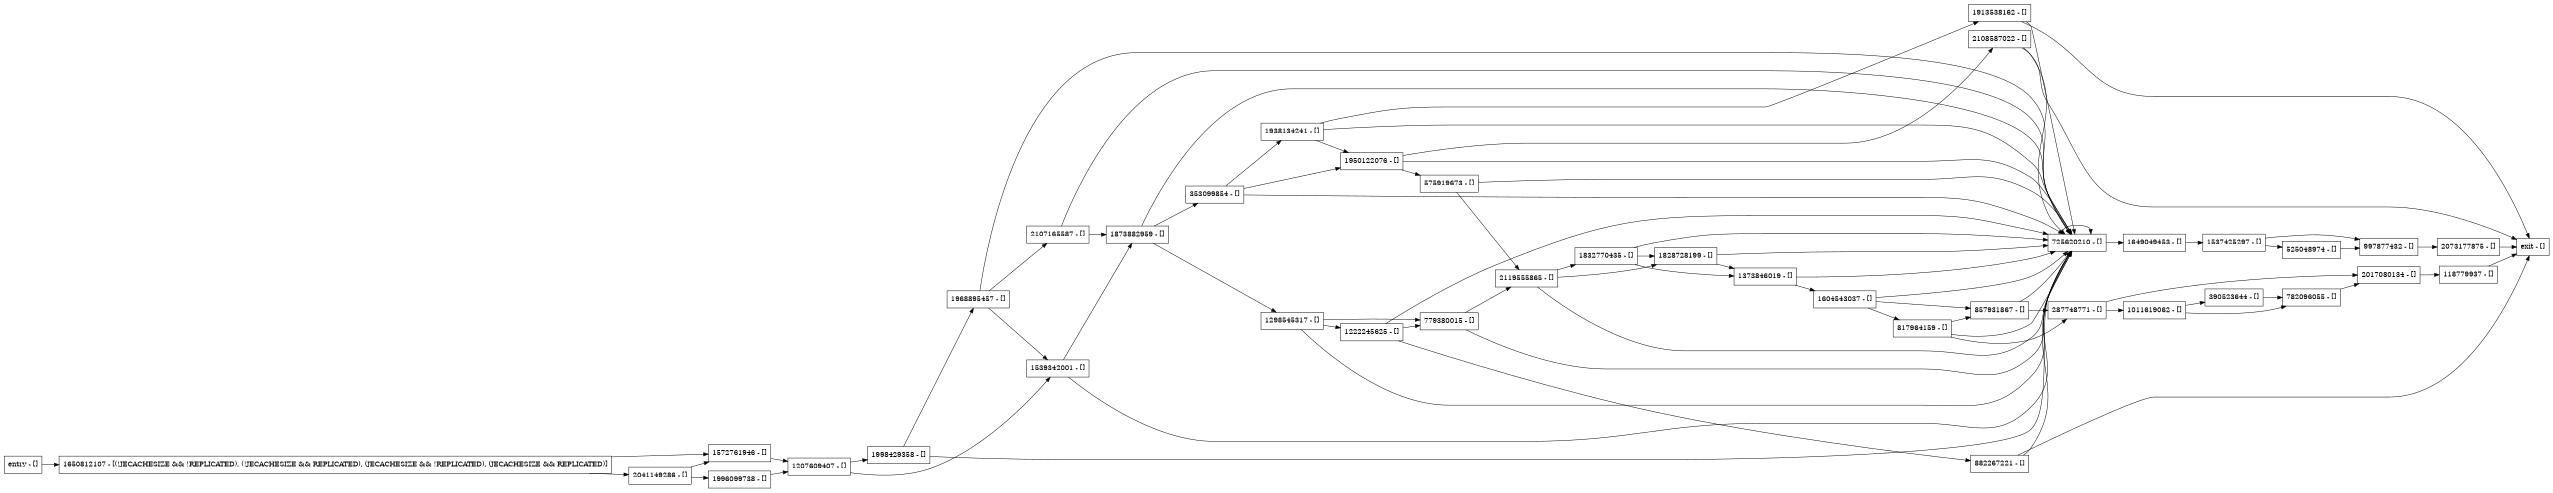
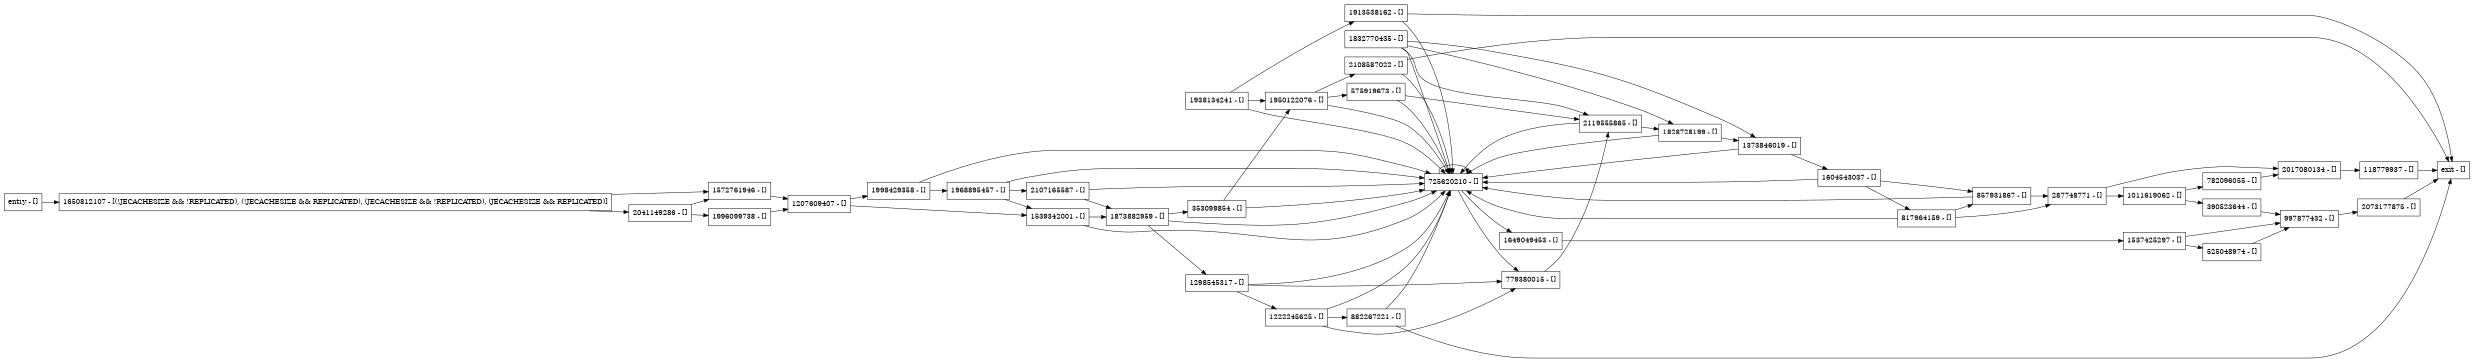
(1252, 165) -> none
(1564, 268) -> (1483, 96)
(2270, 298) -> (2268, 213)
(1803, 369) -> (1483, 232)
